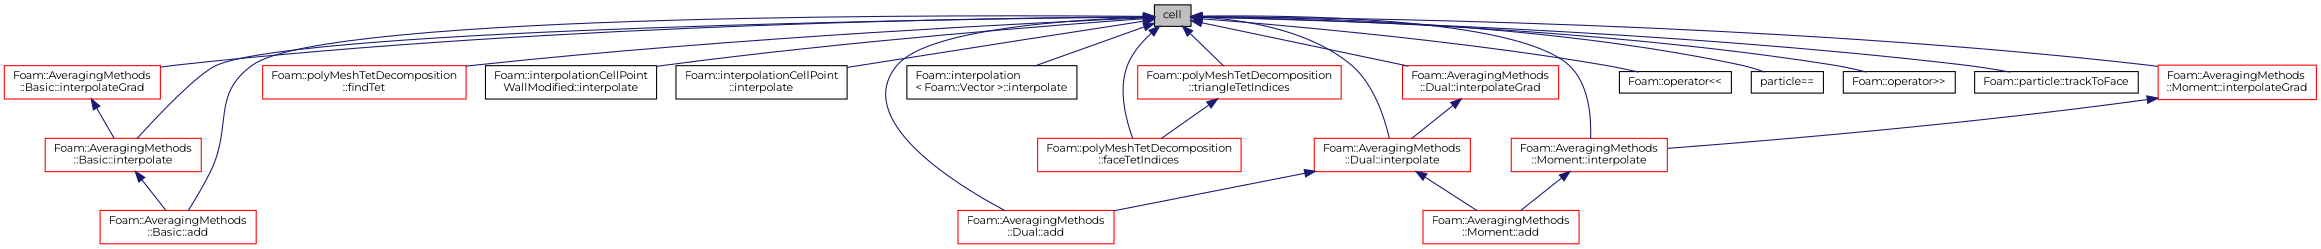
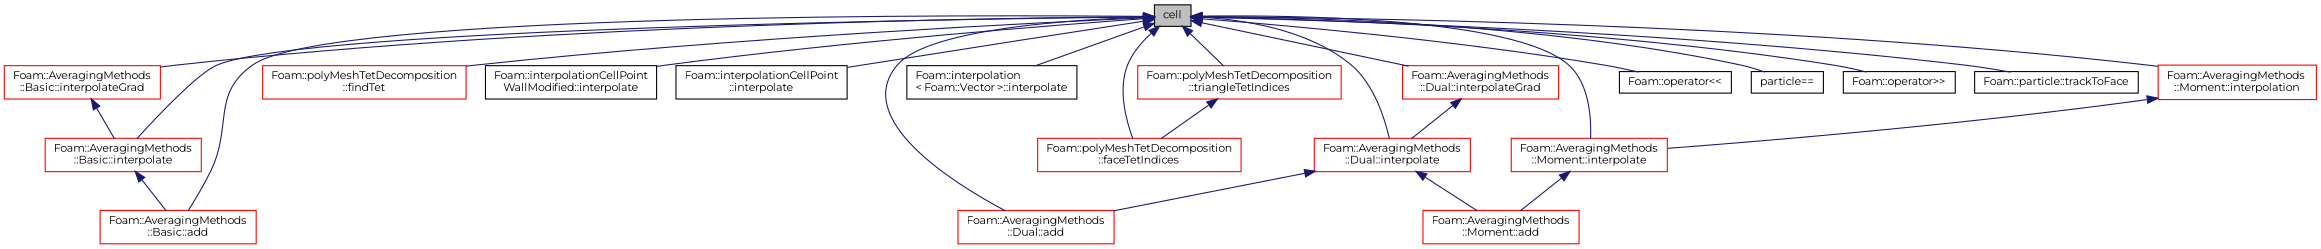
(2237, 82) -> (2237, 82)
